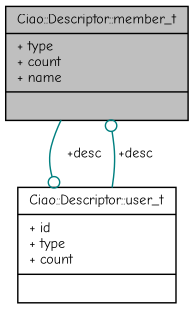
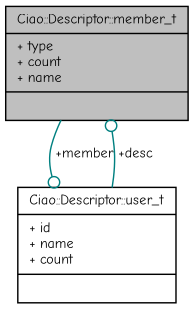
(83, 154) -> (83, 154)
(48, 244) -> (52, 244)
